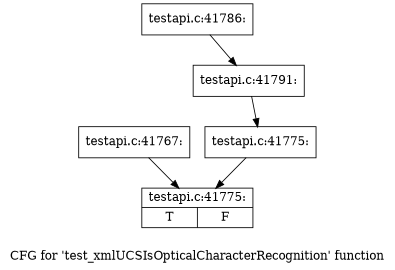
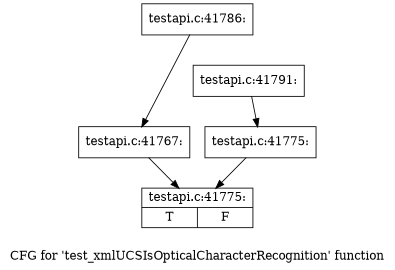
(220, 47) -> (168, 77)
